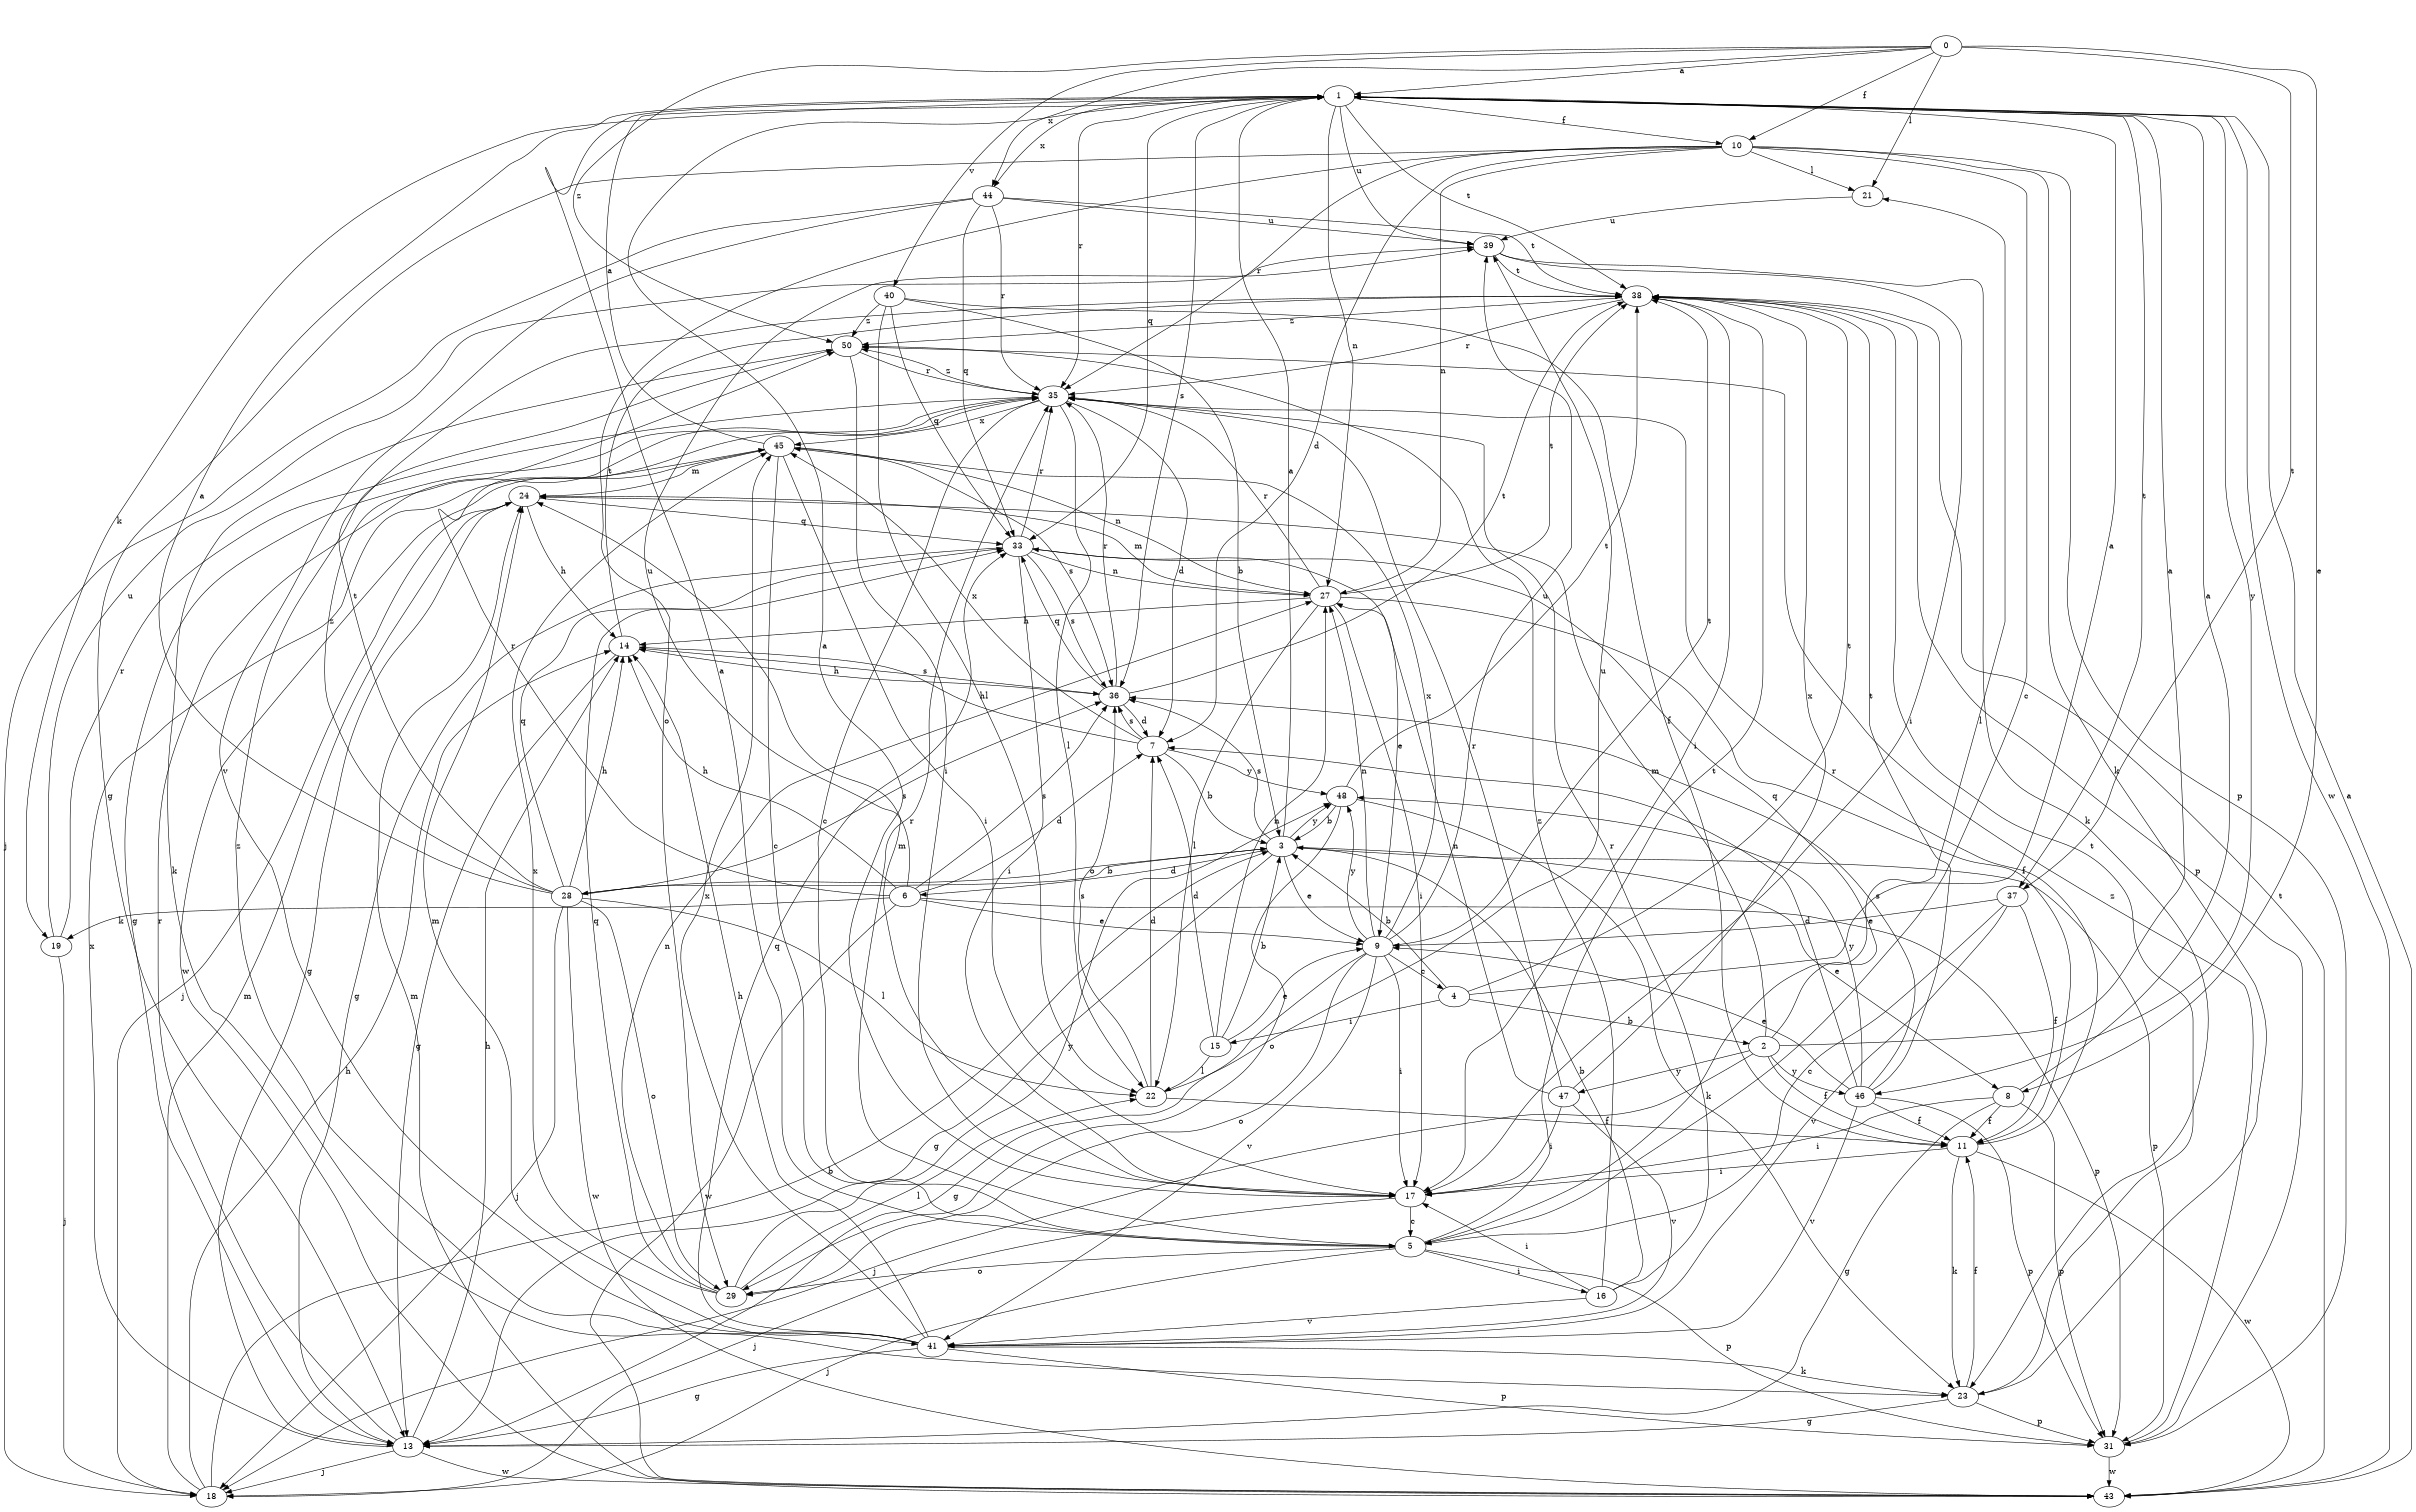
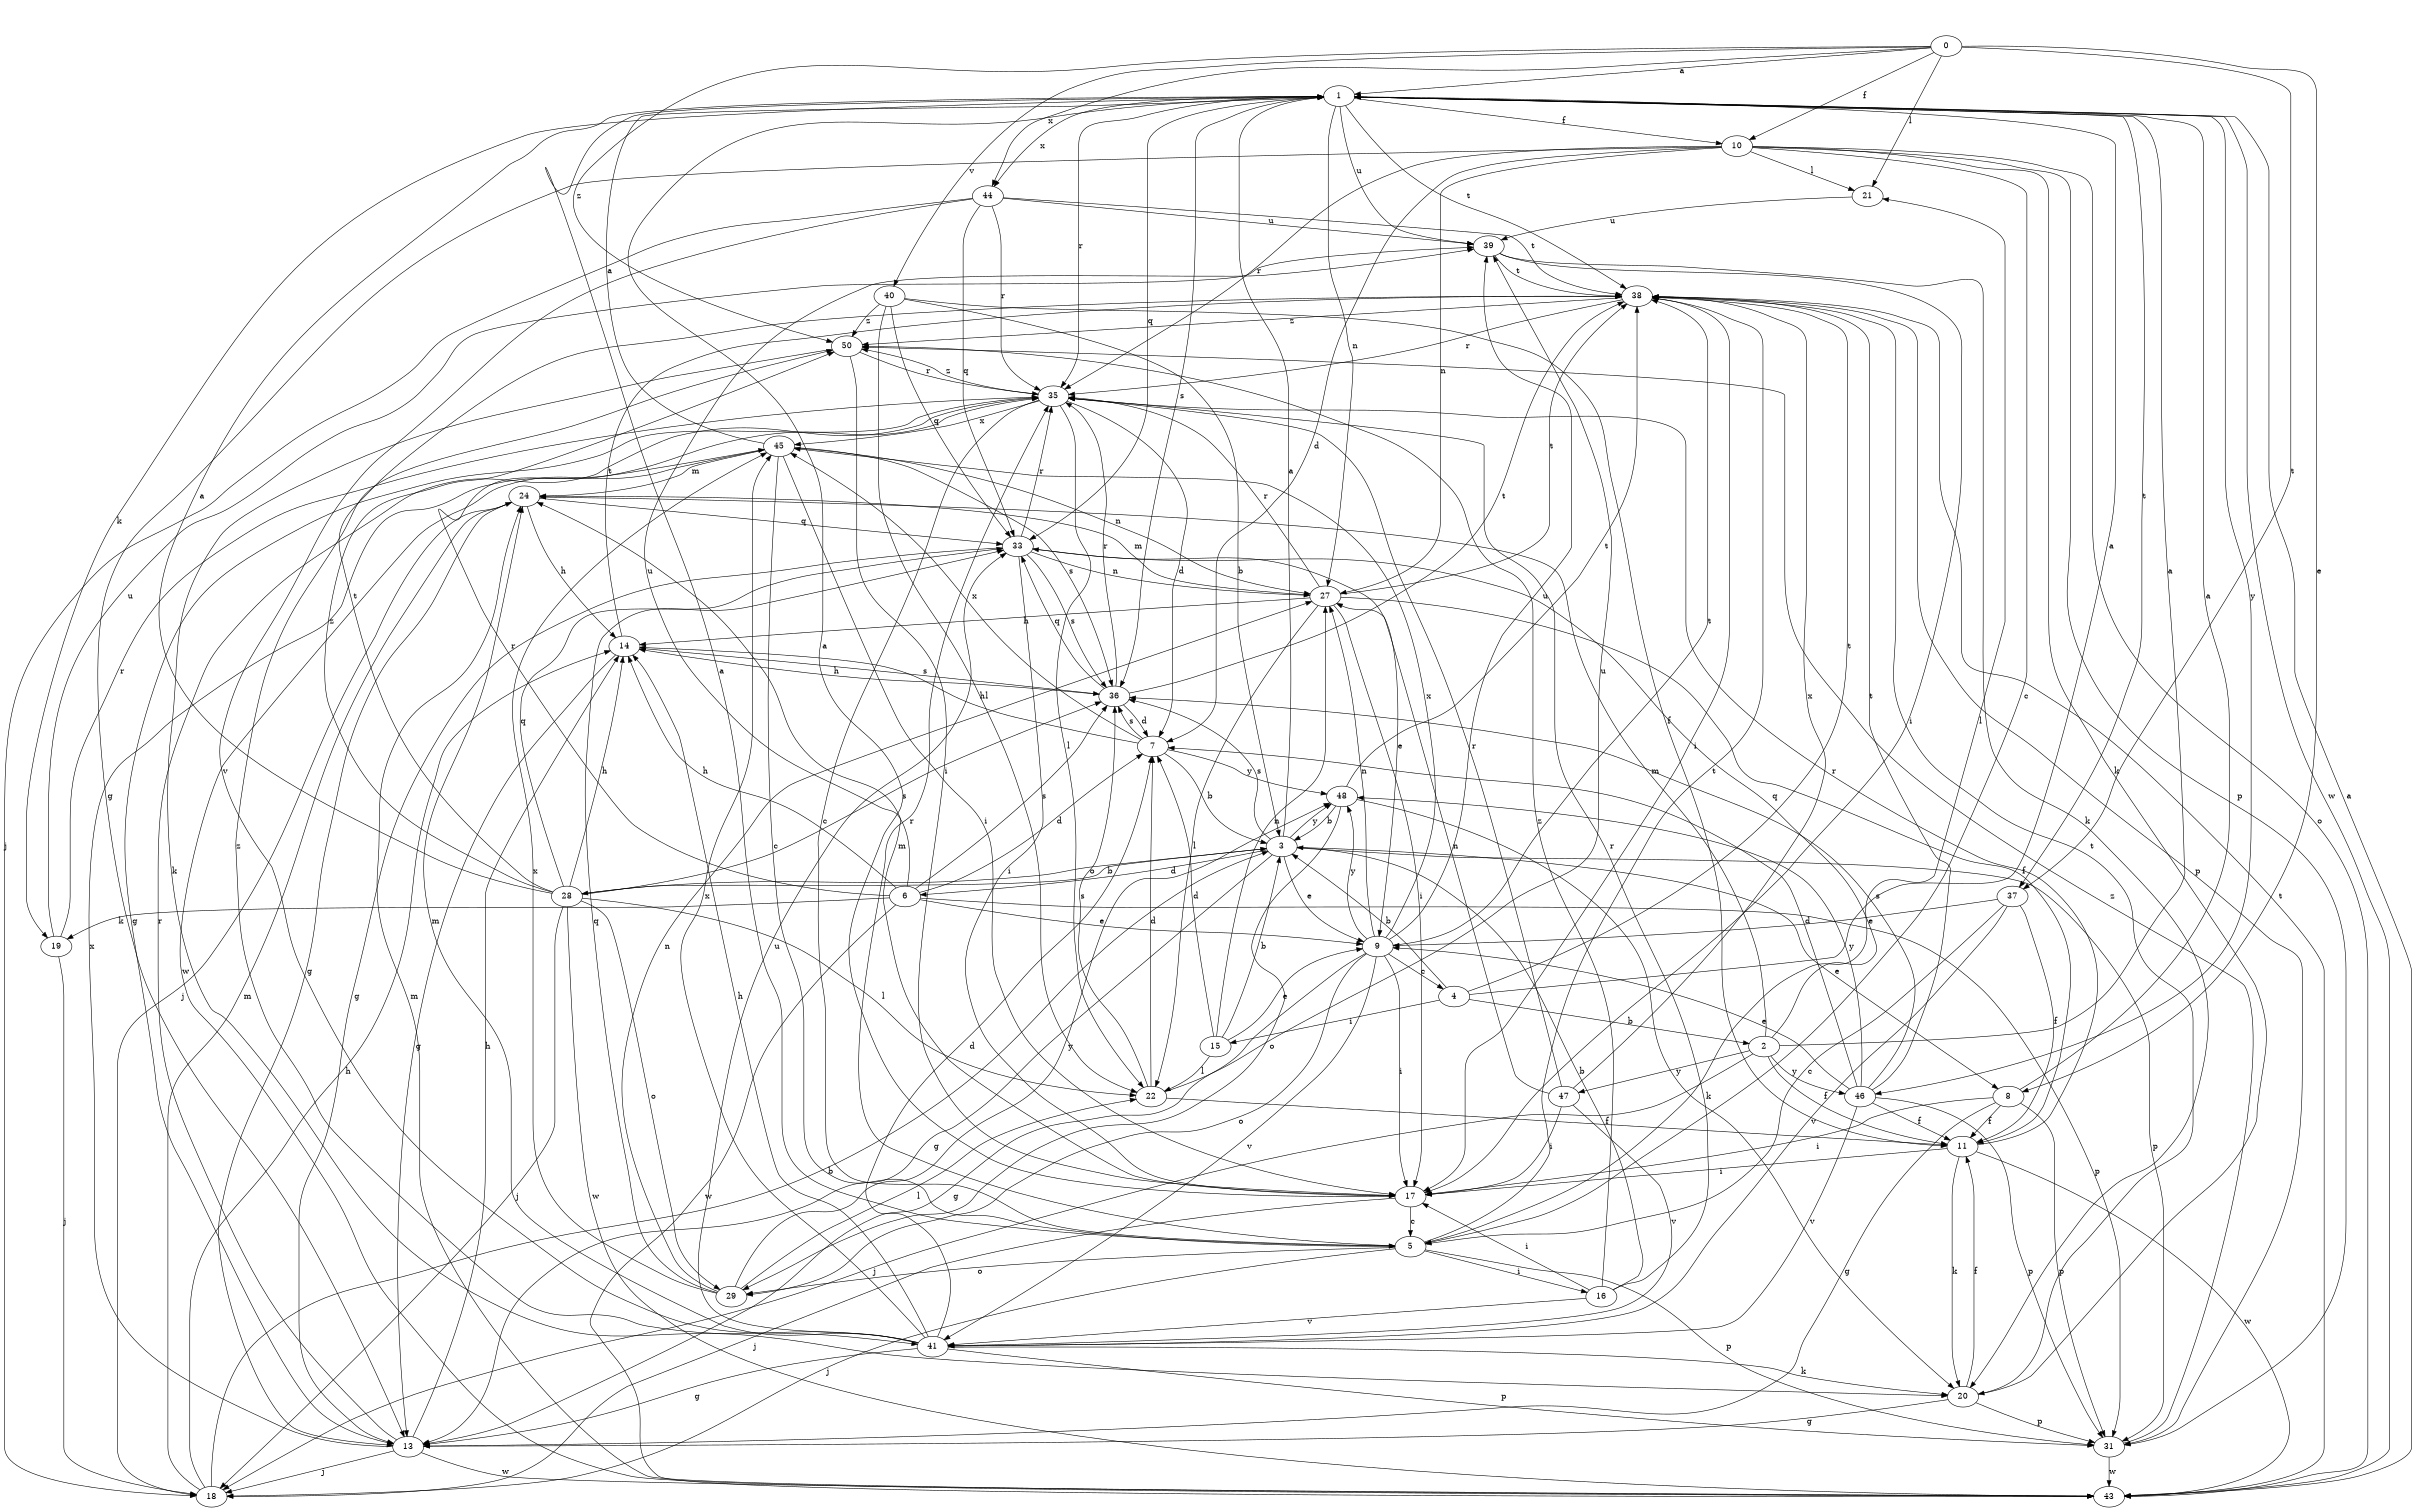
(706, 325) -> (2211, 731)
(777, 947) -> (777, 947)
none -> (953, 1052)
(1963, 1397) -> (1963, 1397)
